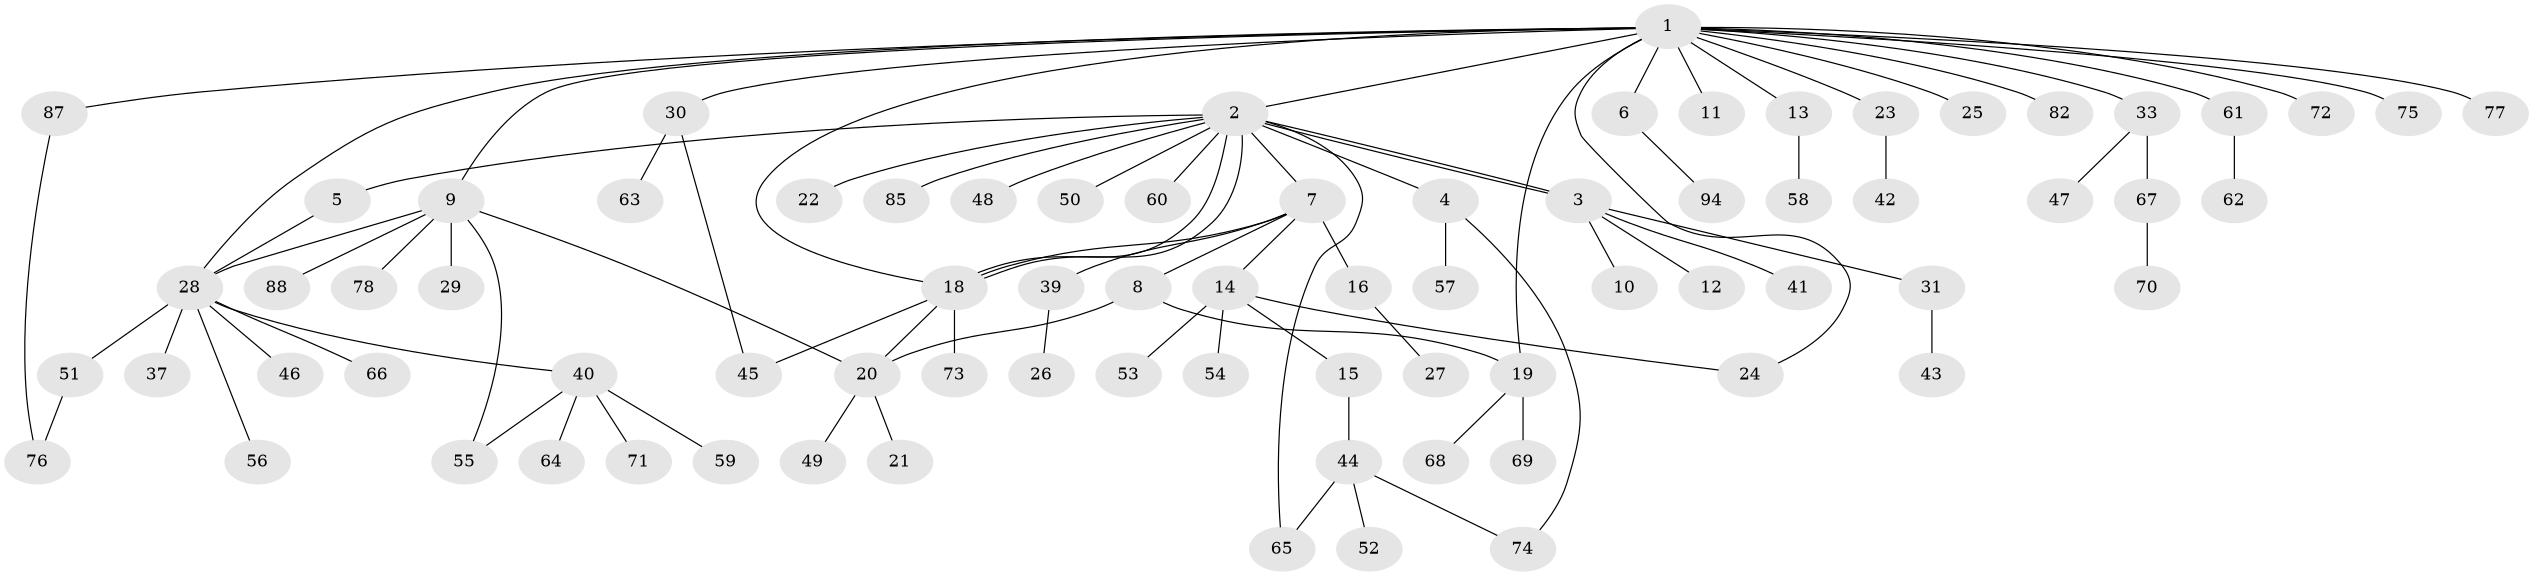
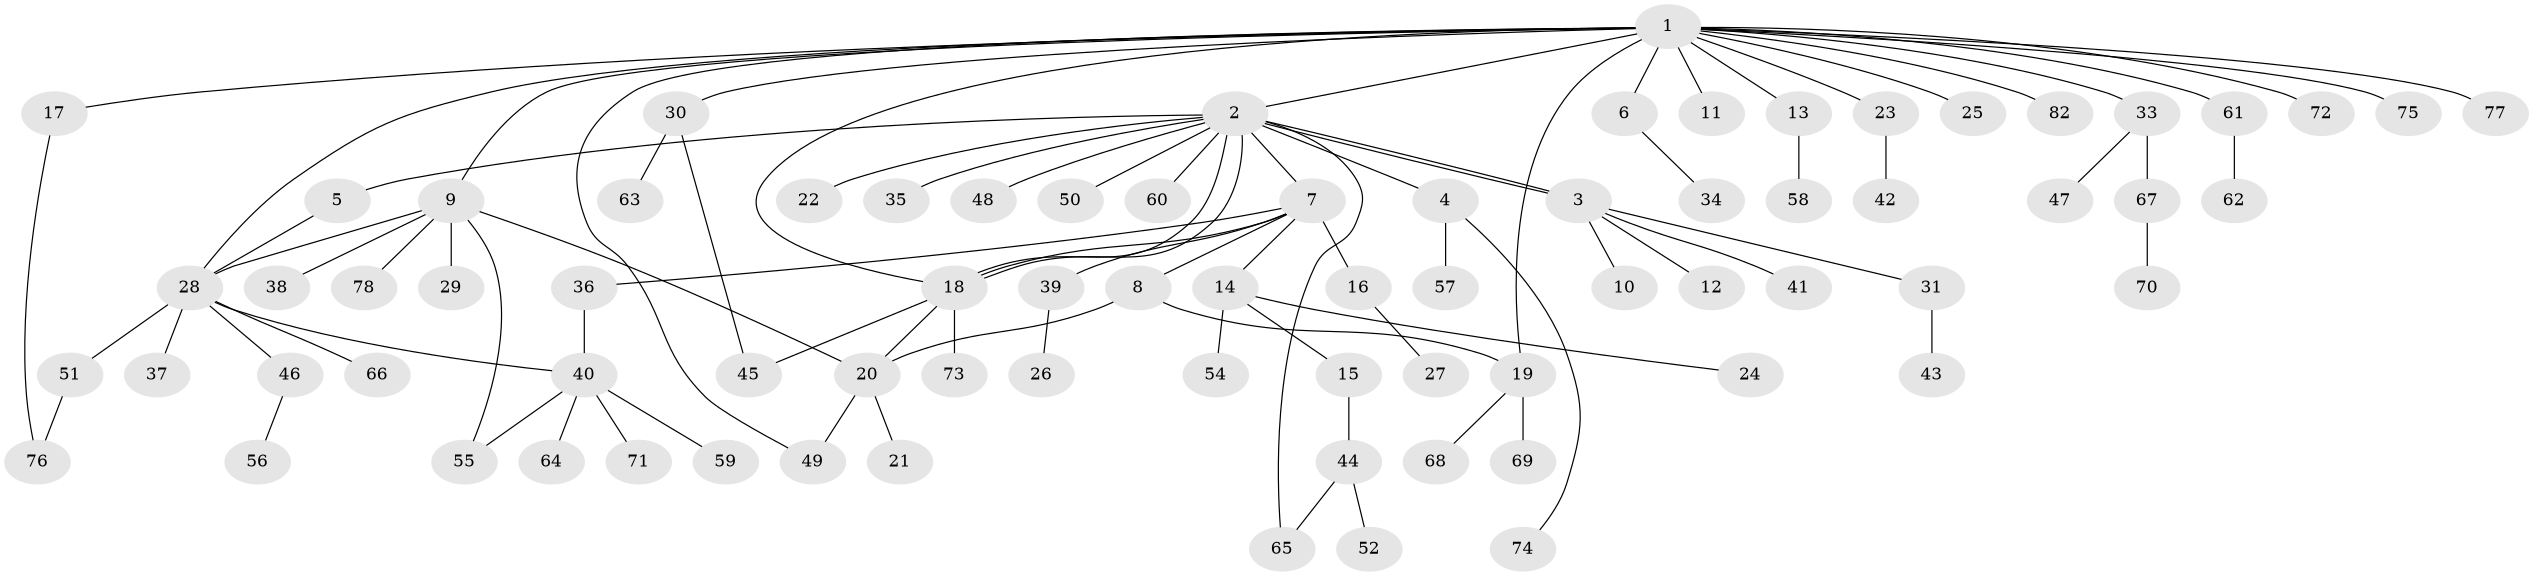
(54, 114) -> (54, 114)
(896, 201) -> (896, 201)
(1712, 201) -> (1712, 201)
(1651, 207) -> (681, 77)
(277, 288) -> (277, 288)
none -> (584, 288)
(224, 375) -> (274, 418)
(1129, 375) -> none
(1436, 506) -> none
